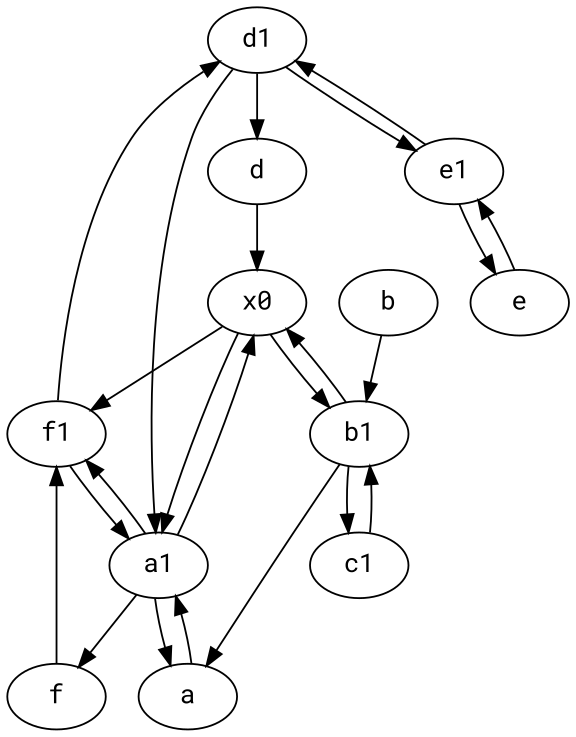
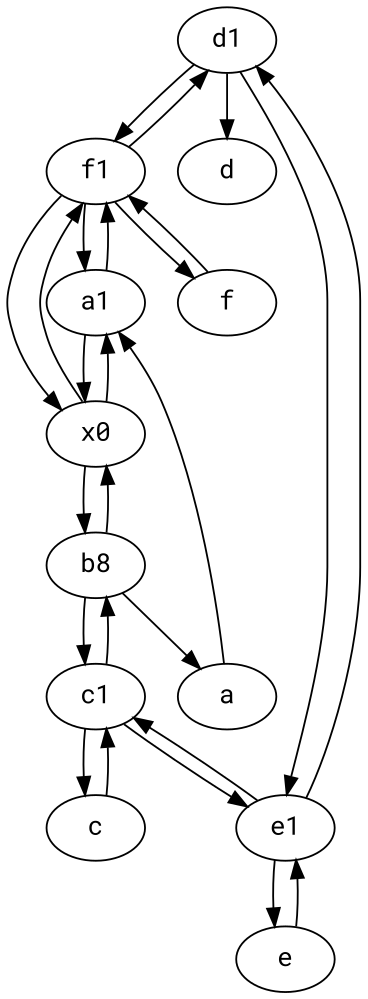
(257, 228) -> (8, 293)
(160, 284) -> (160, 95)
(388, 303) -> none
(359, 434) -> (96, 565)
(159, 623) -> none
(113, 624) -> (147, 235)
none -> (177, 761)
none -> (204, 763)
none -> (96, 828)
